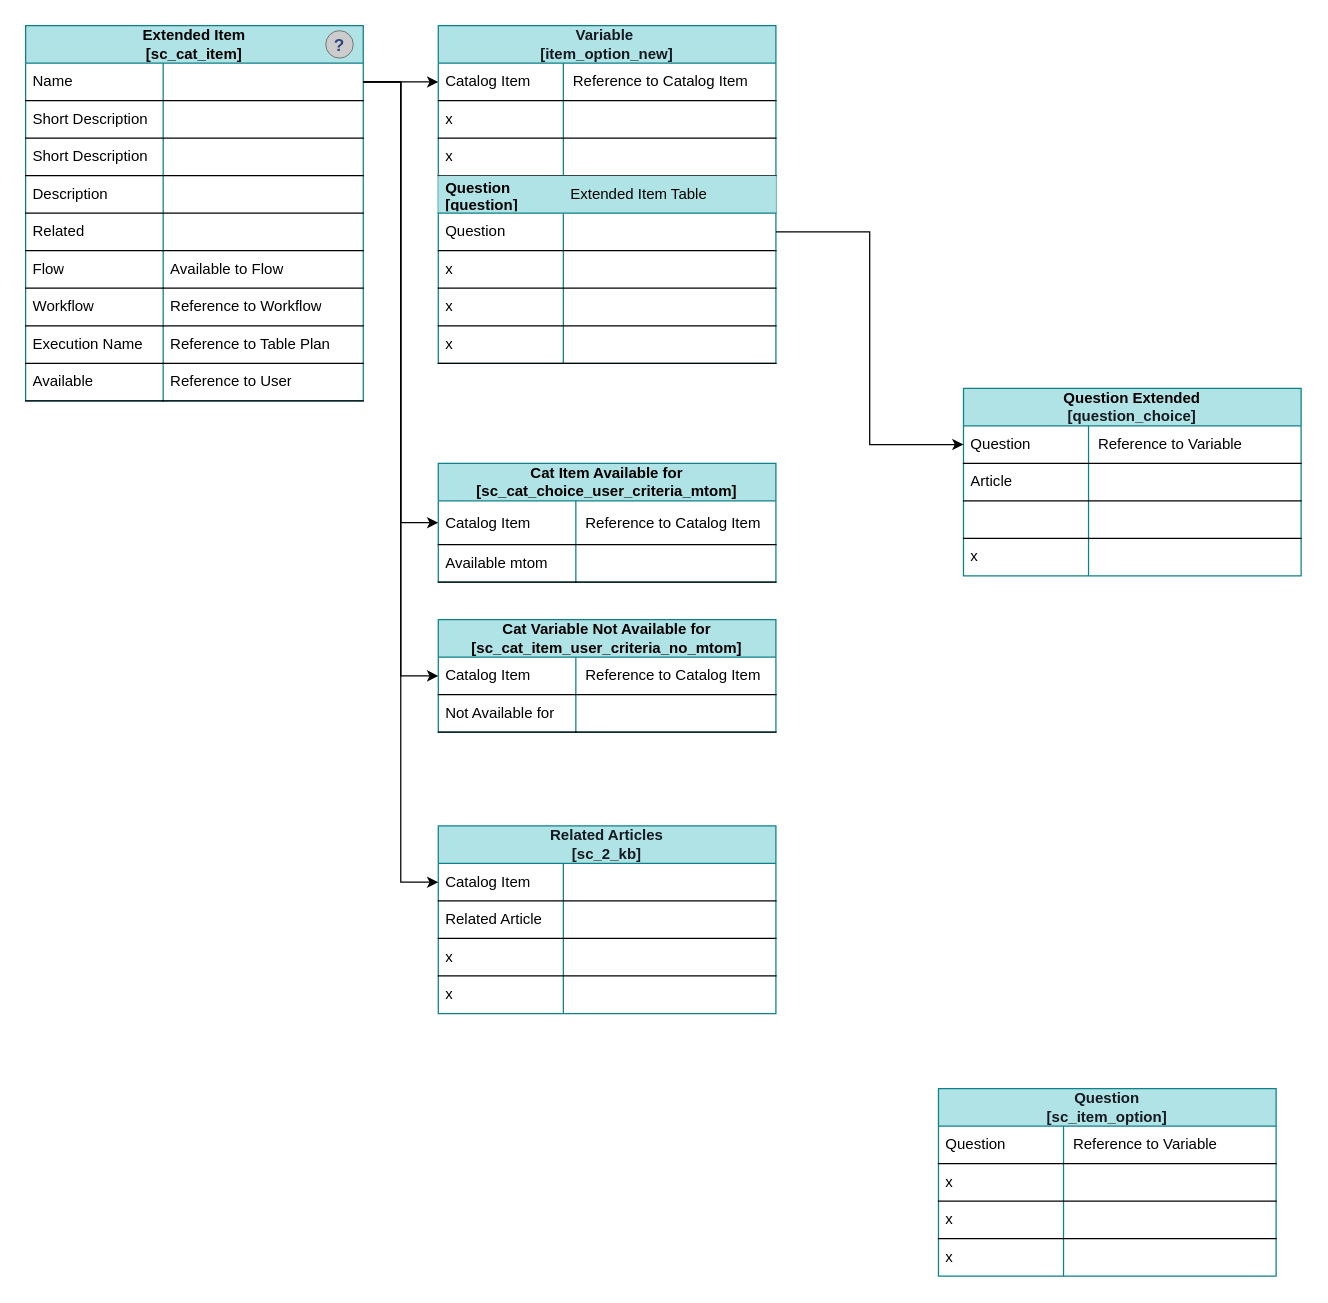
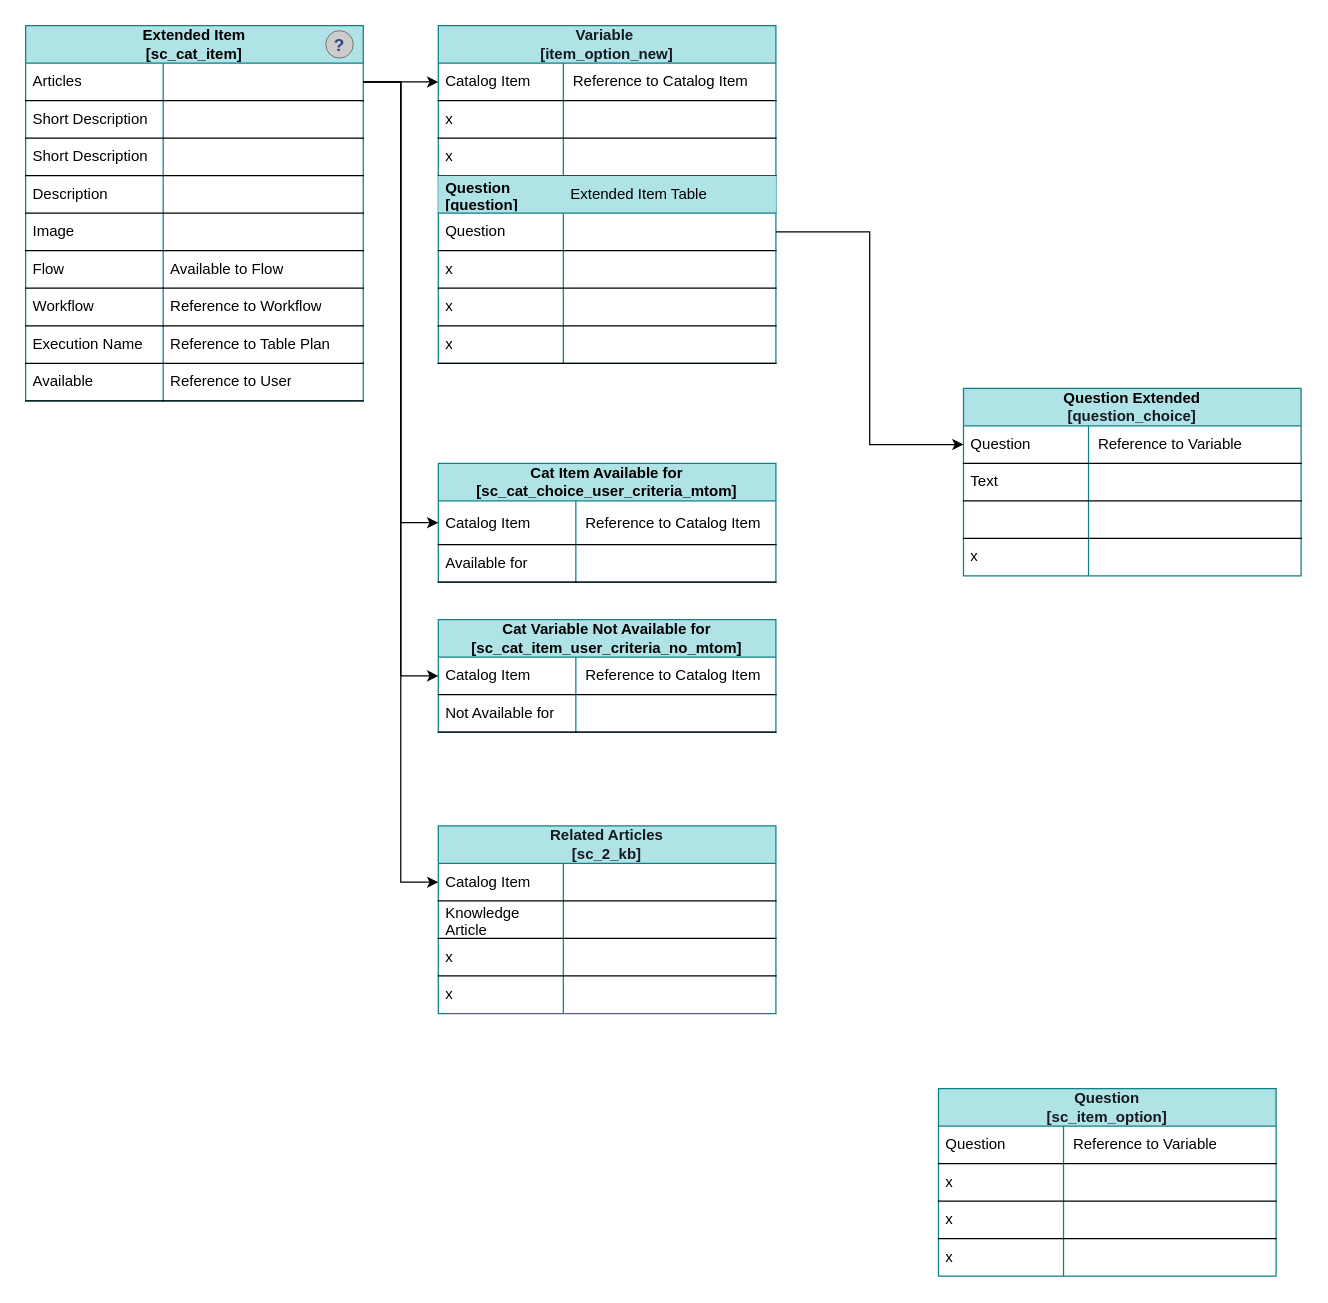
(50, 82) -> (63, 82)
(61, 232) -> (54, 232)
(996, 482) -> (987, 482)
(497, 563) -> (492, 563)
(501, 919) -> (502, 919)
